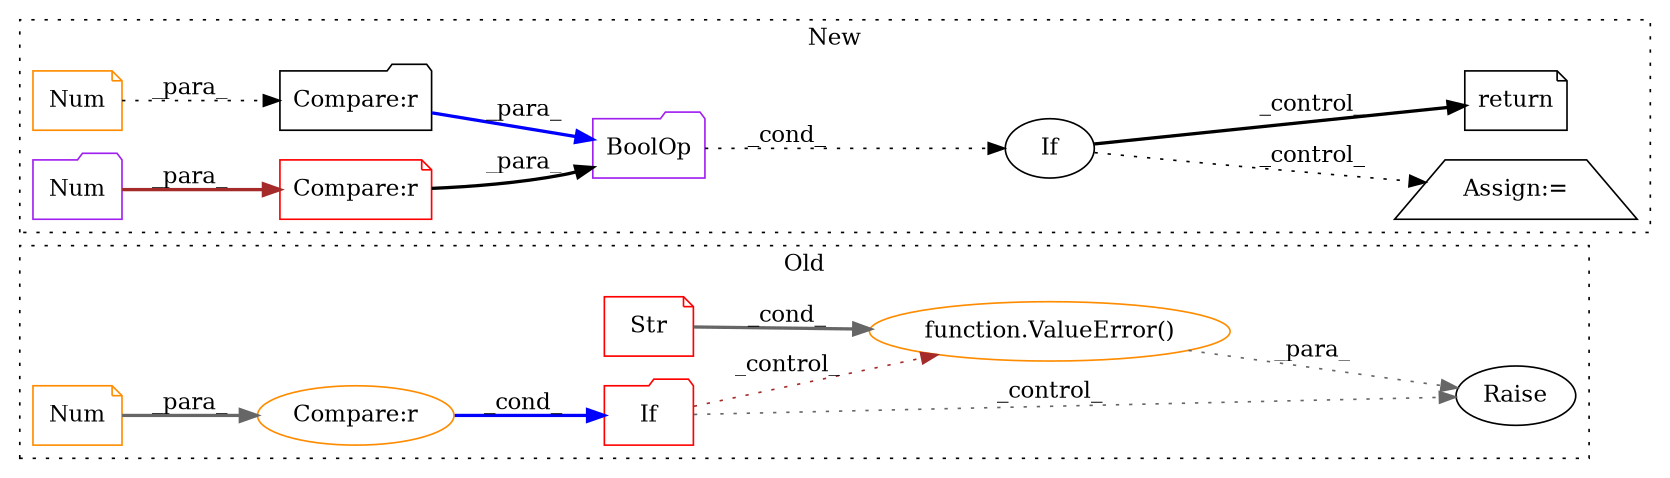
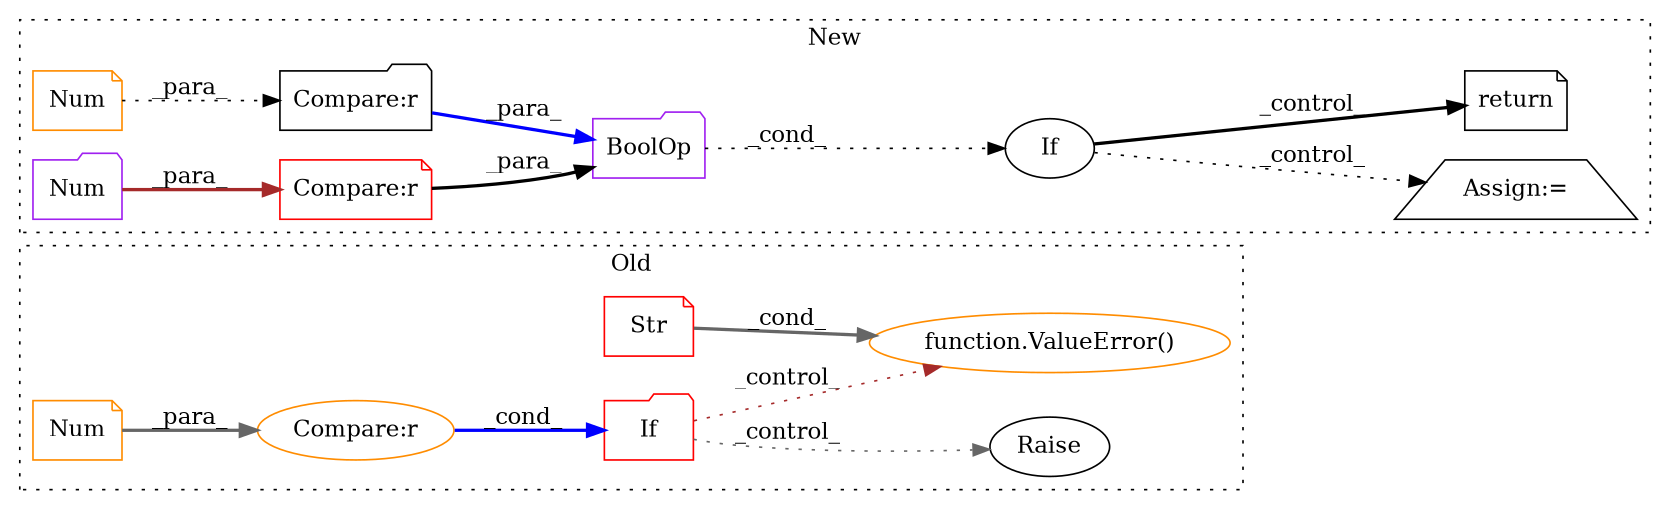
(1315, 368) -> none
